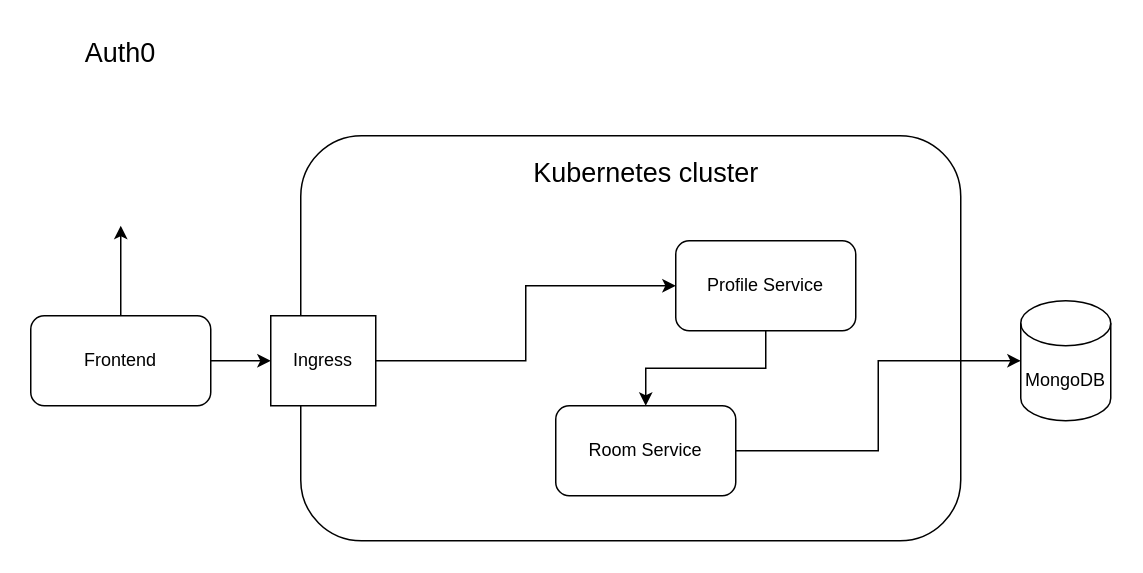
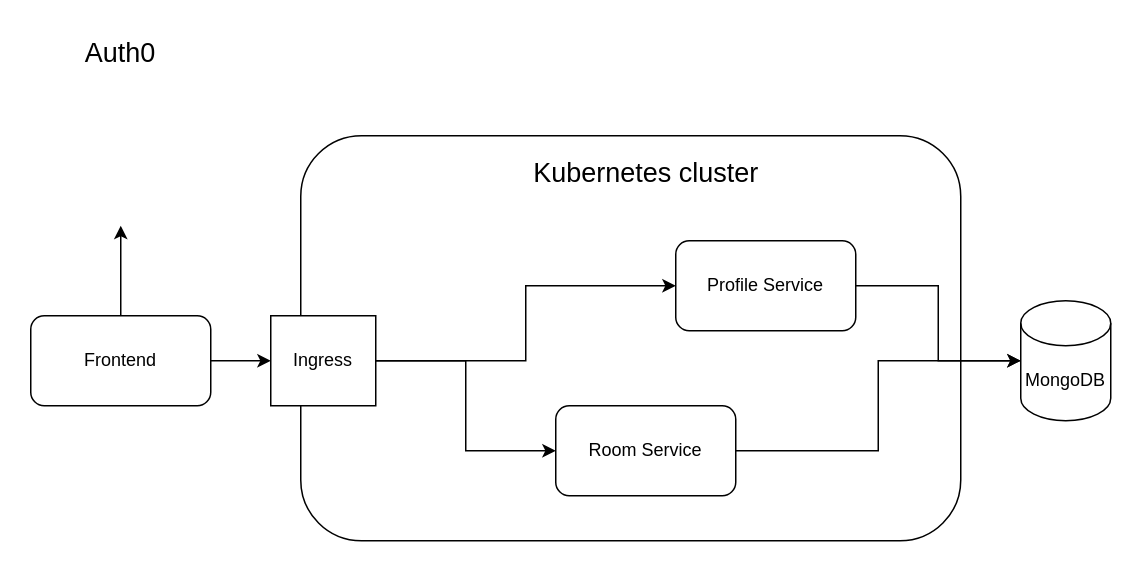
(711, 368) -> (933, 286)
none -> (466, 447)
